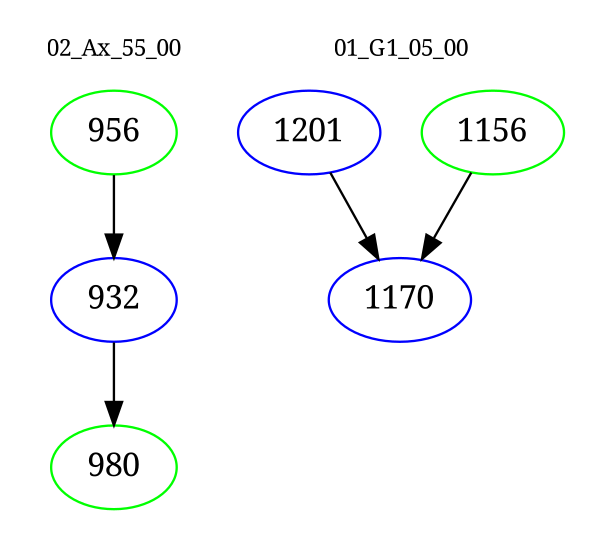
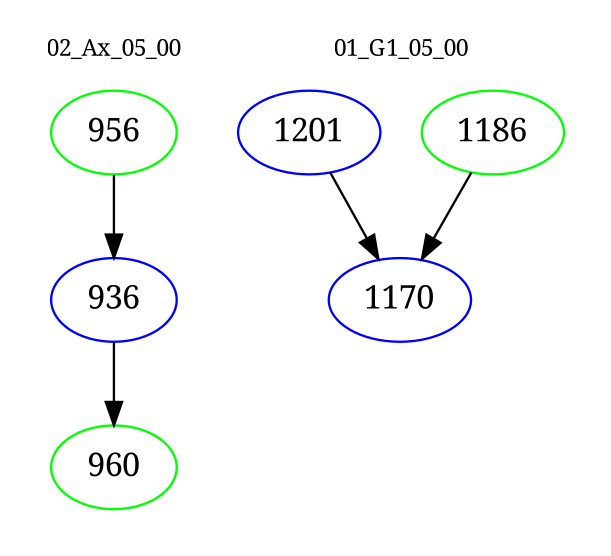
(114, 50) -> (114, 50)
(493, 133) -> (493, 133)
(114, 300) -> (114, 300)
(114, 467) -> (114, 467)
